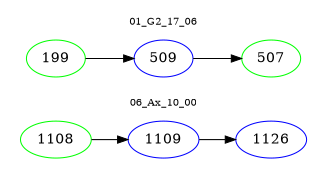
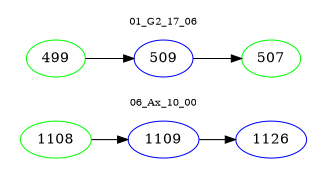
(56, 59) -> (56, 59)
